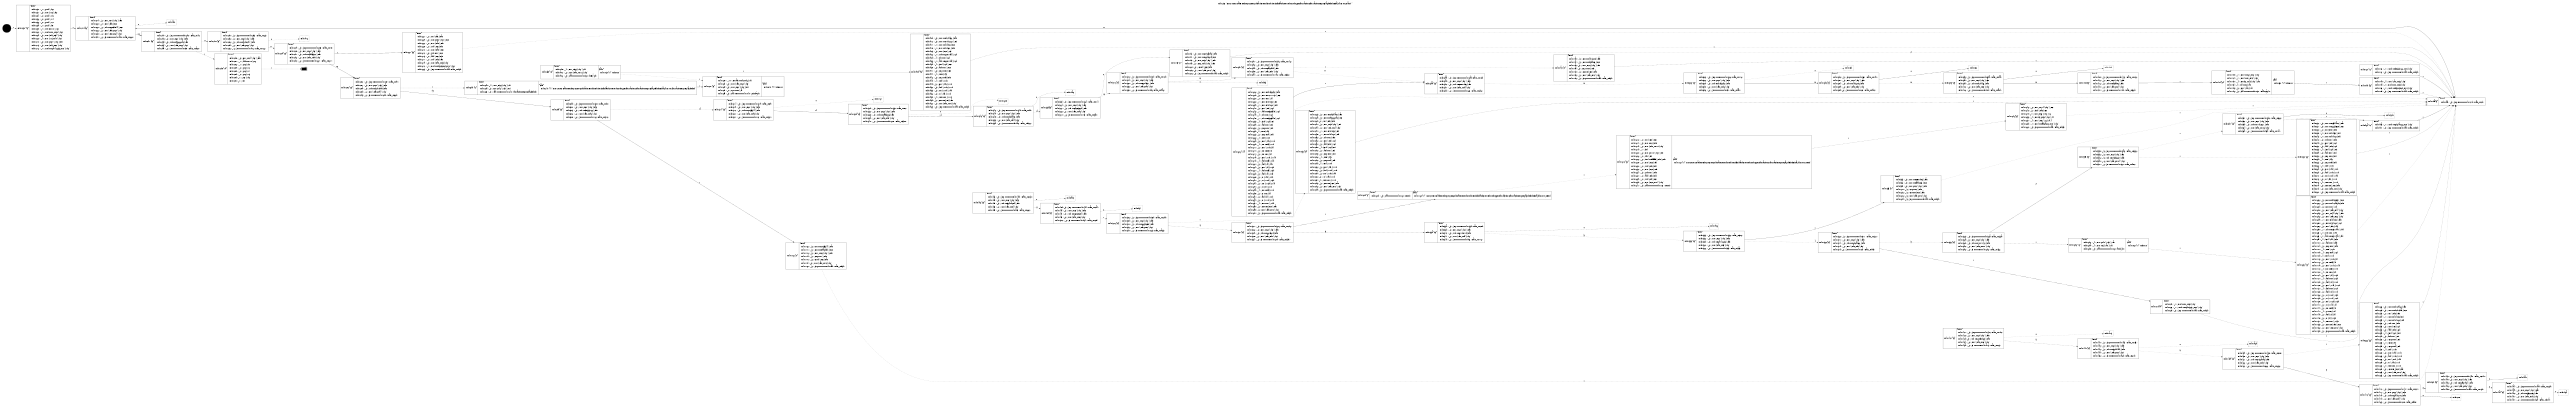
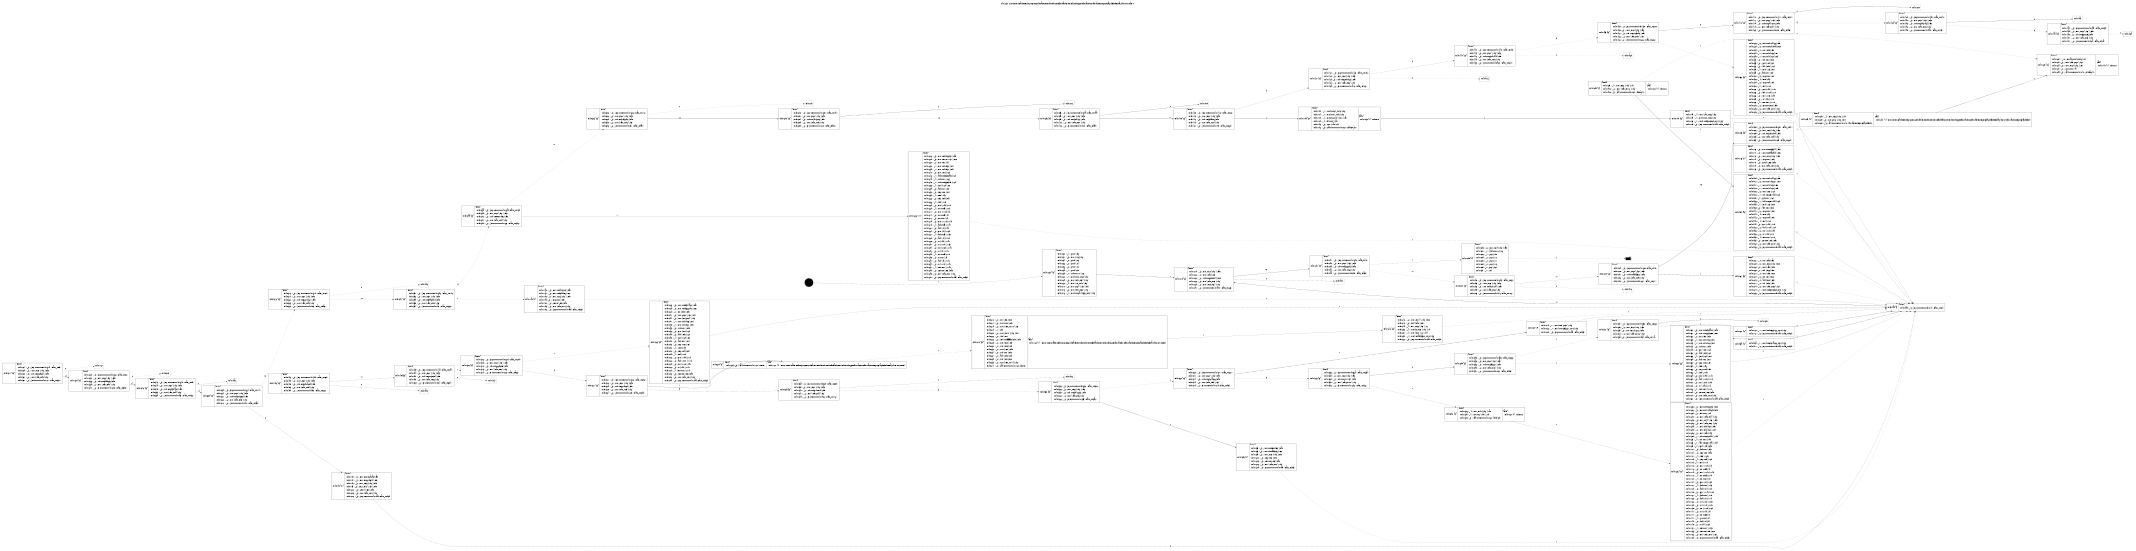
(1357, 84) -> (714, 216)
none -> (1271, 99)
(581, 110) -> none
